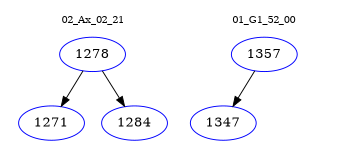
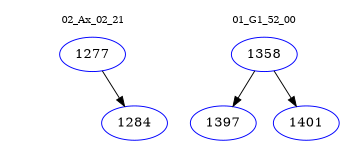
(93, 54) -> (93, 54)
(264, 54) -> (264, 54)
(52, 123) -> none
(223, 123) -> (223, 123)
none -> (306, 123)
